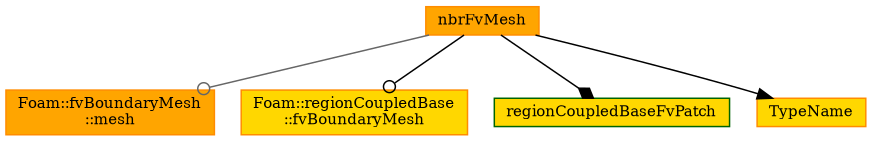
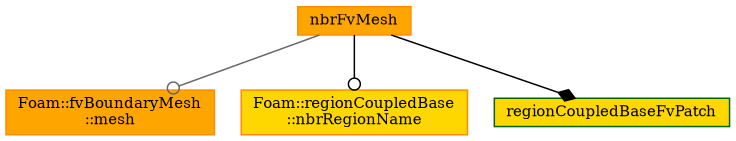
(354, 112) -> (354, 112)
(811, 112) -> none
